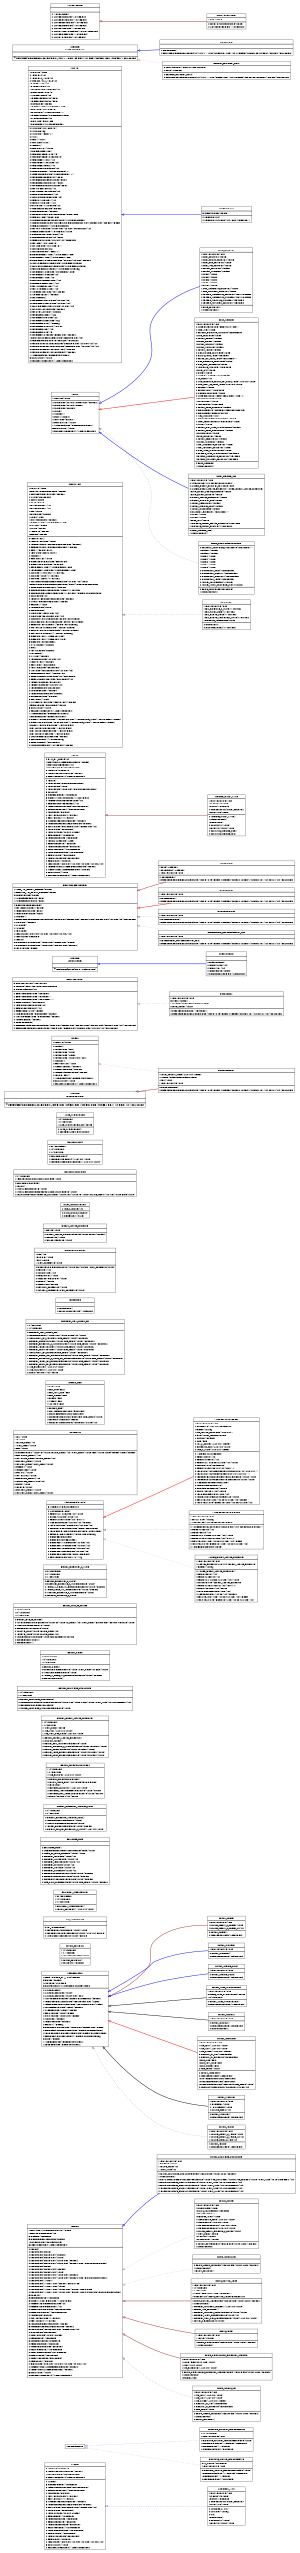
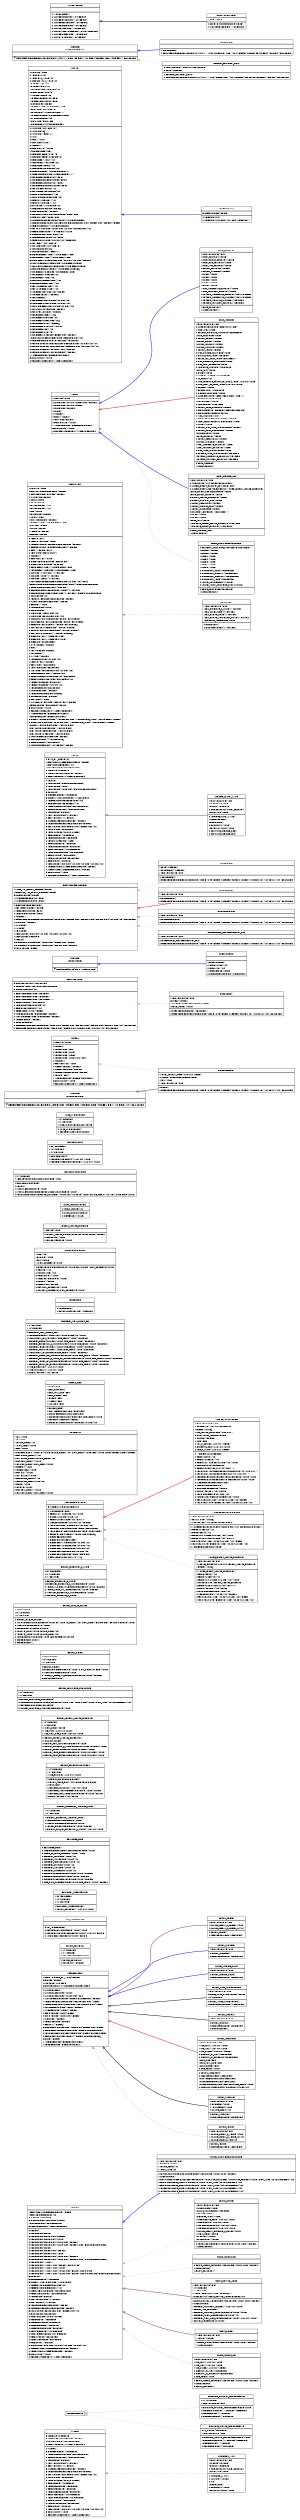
(154, 21) -> (154, 21)
(153, 886) -> (153, 886)
(169, 1087) -> (164, 1087)
(226, 2367) -> none
